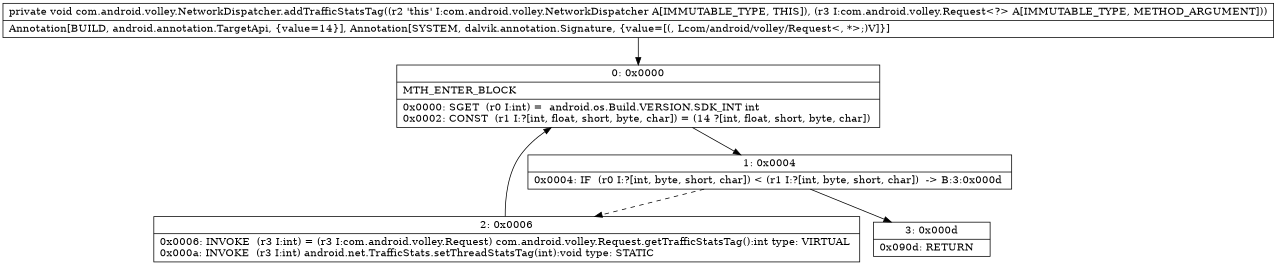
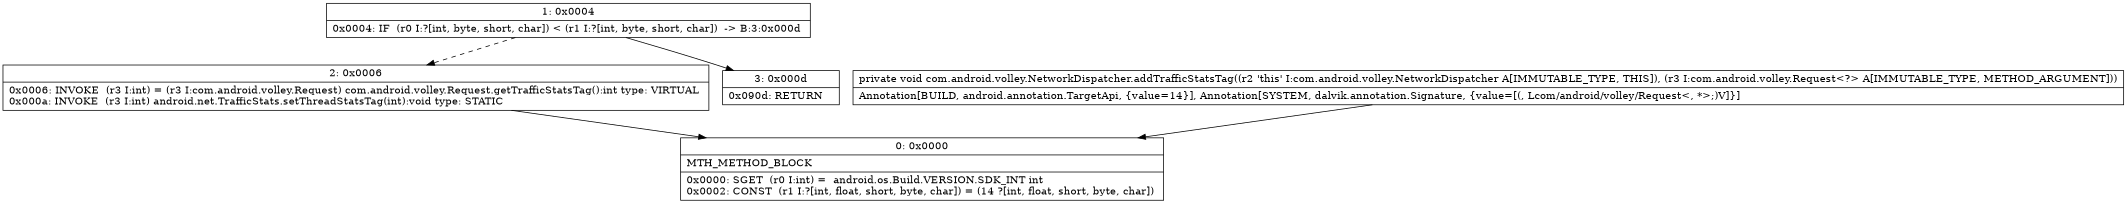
(460, 90) -> (749, 163)
(713, 139) -> none
